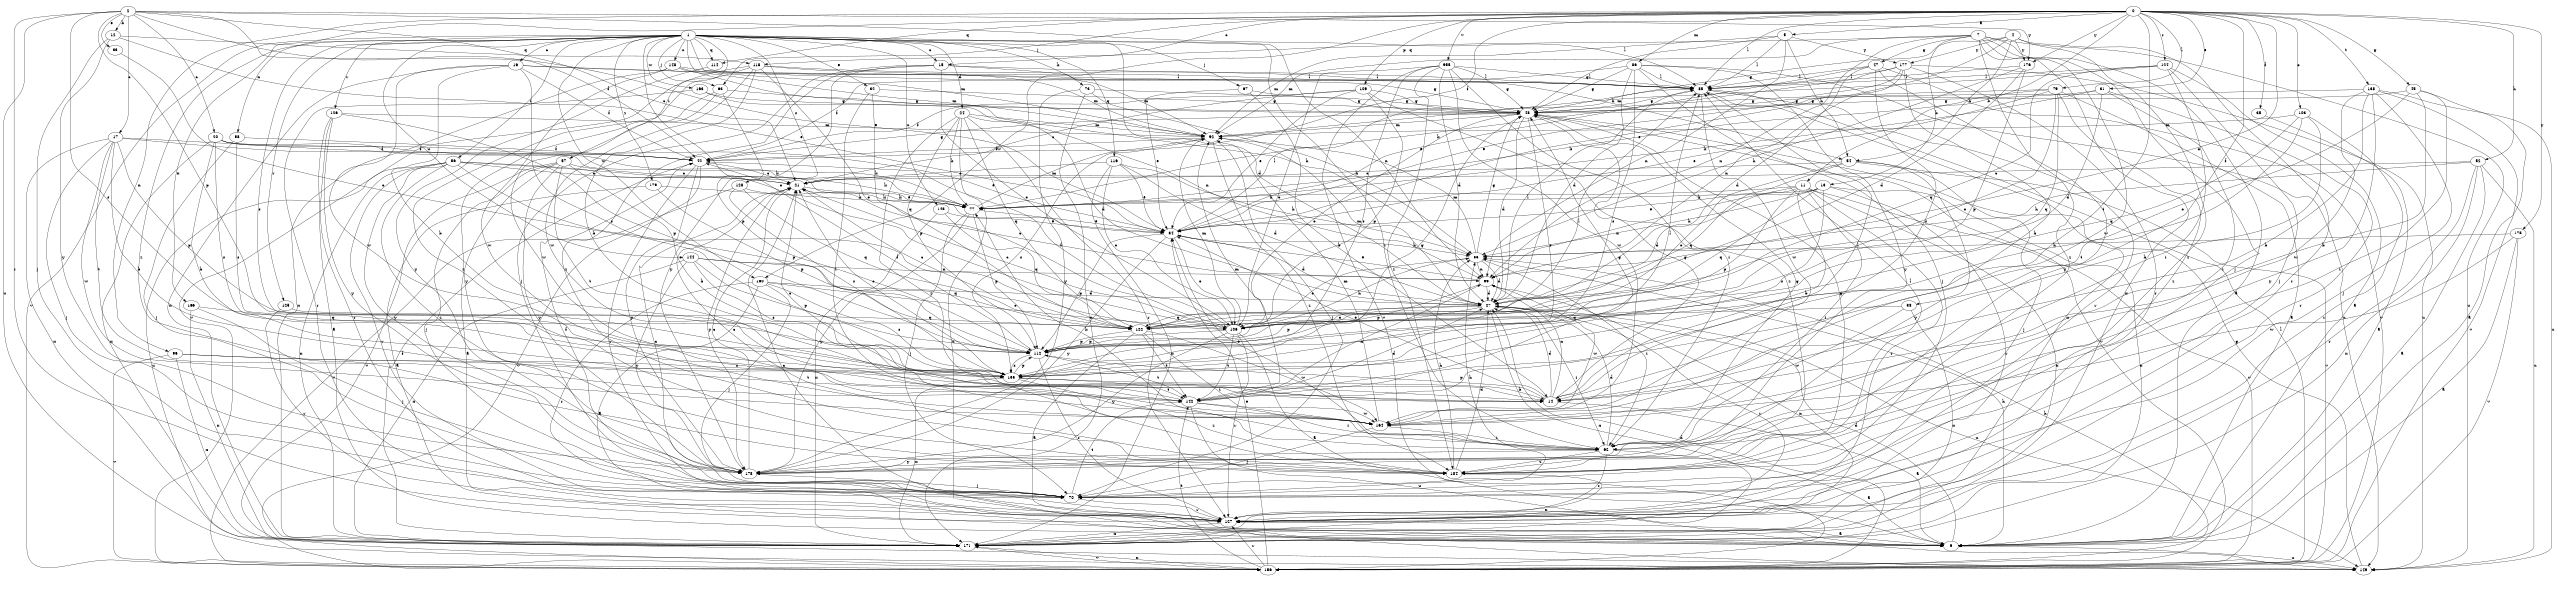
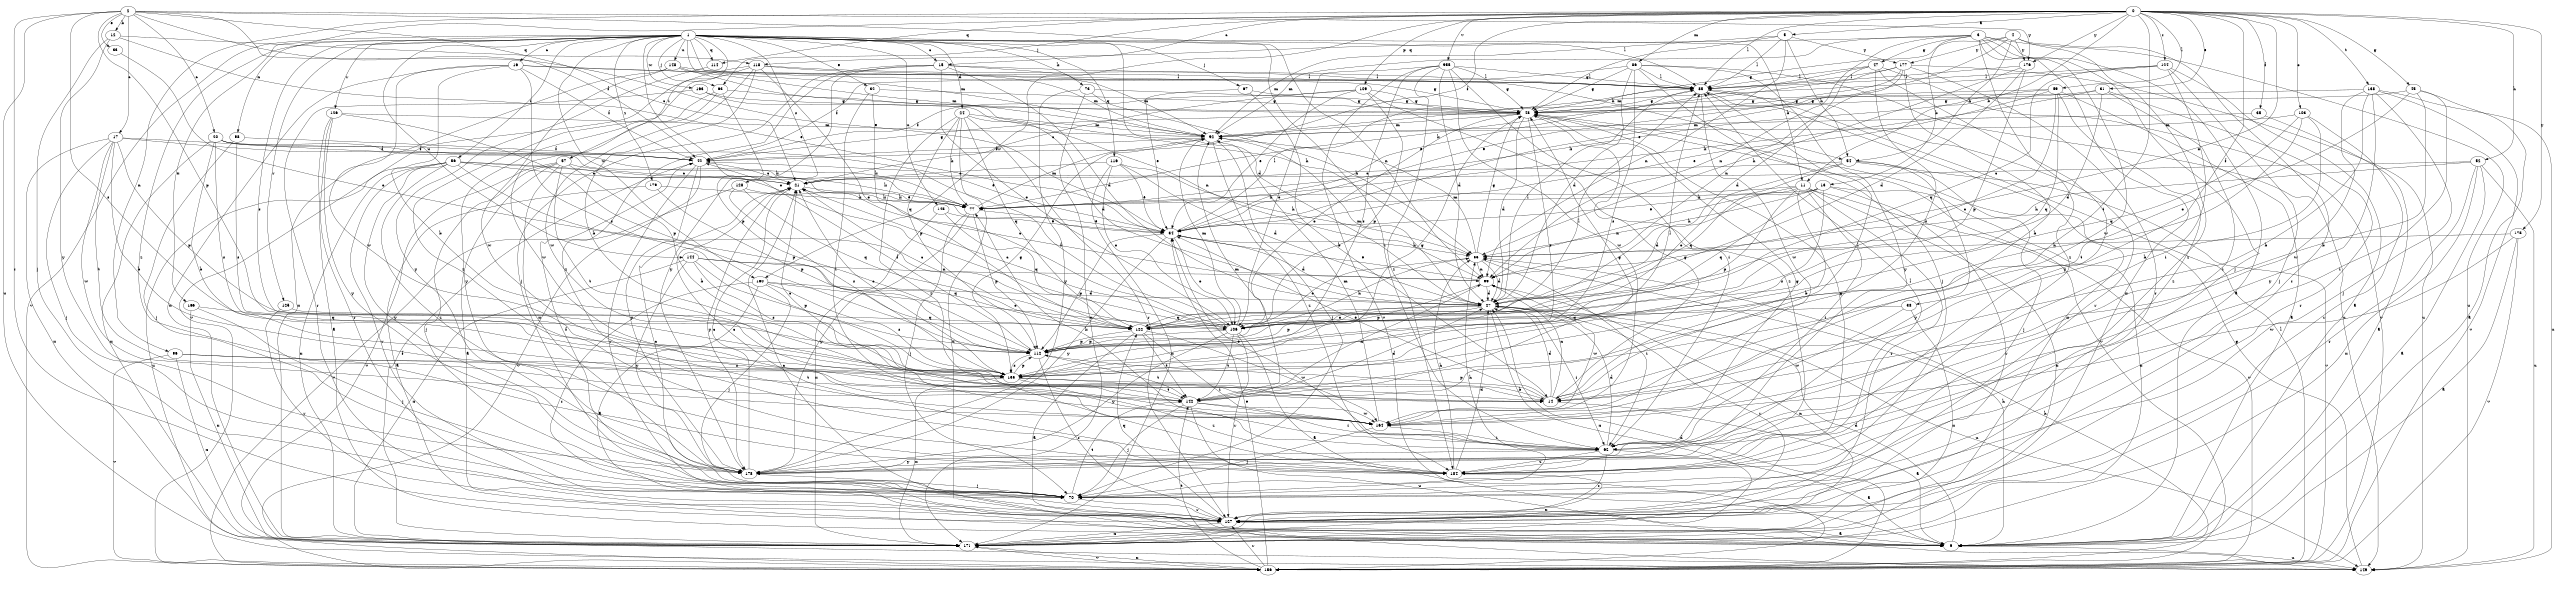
(1978, 35) -> (1978, 35)
none -> (1295, 41)
(2056, 89) -> (2056, 89)
none -> (1711, 123)
(1021, 258) -> (1021, 258)
none -> (1196, 260)
(540, 318) -> (540, 318)
none -> (1130, 443)
none -> (1145, 450)
